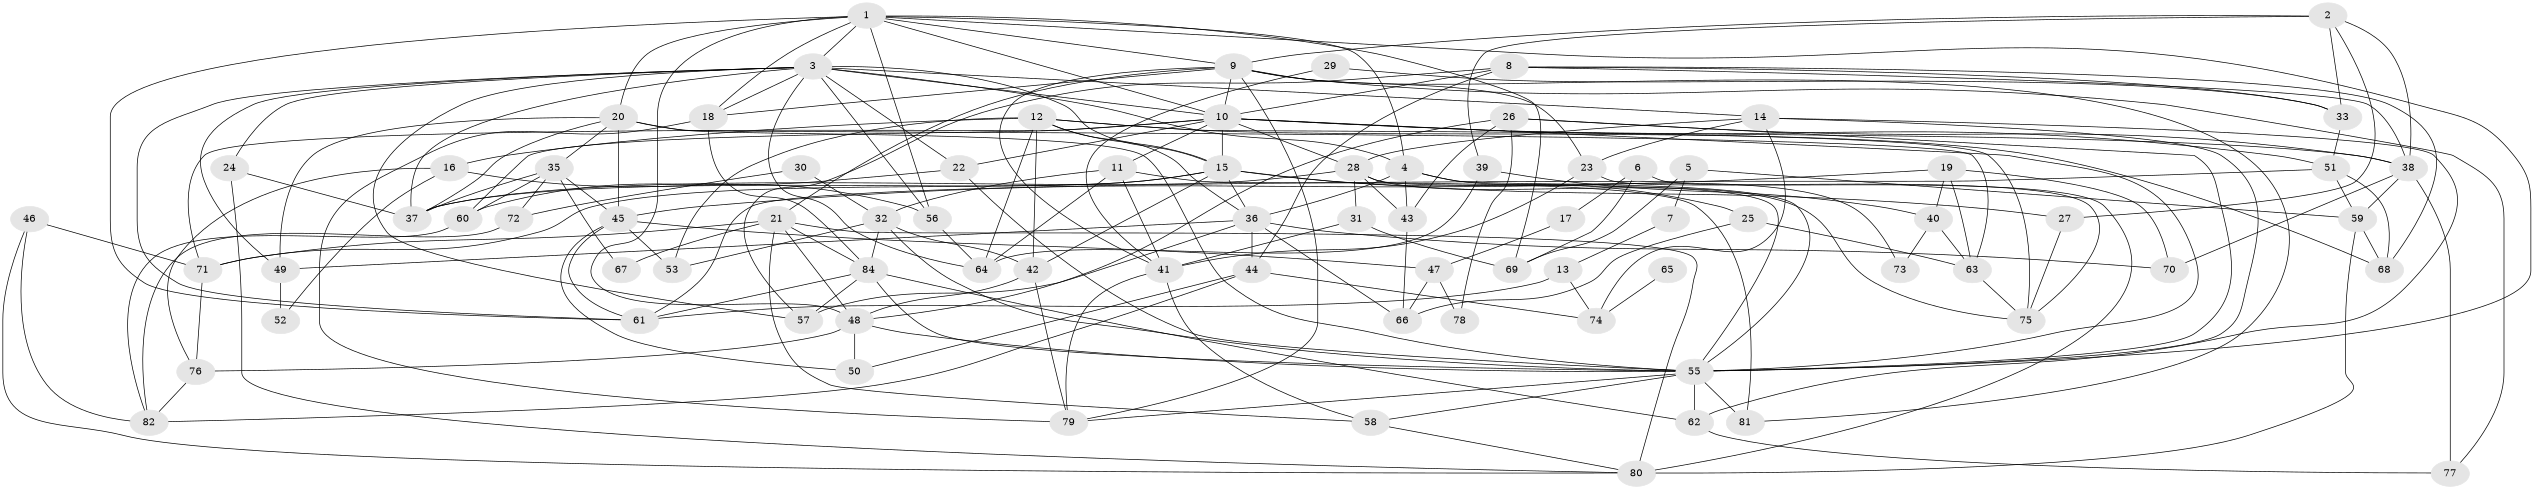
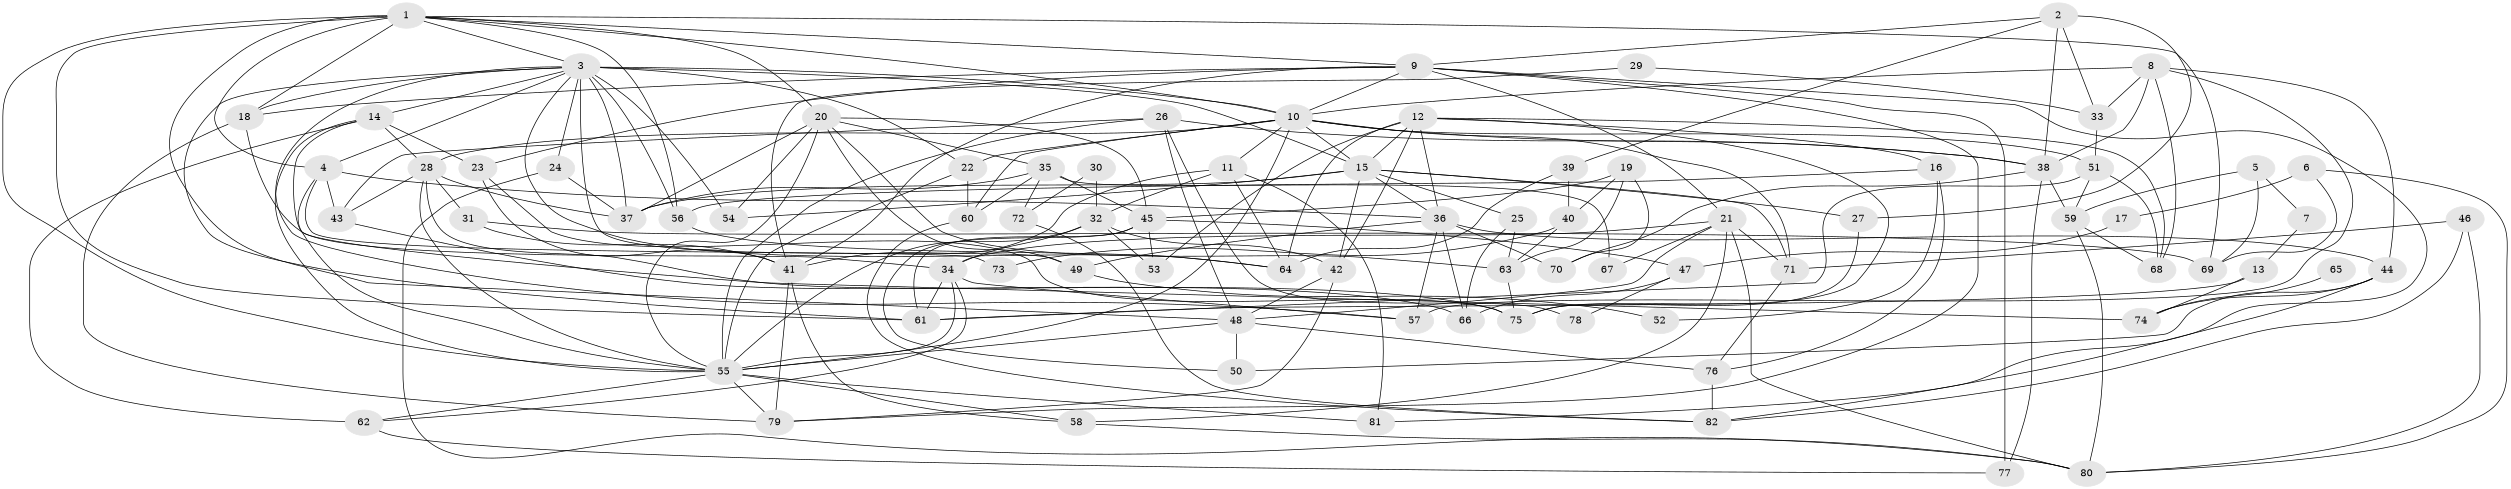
none -> (729, 219)
(869, 270) -> (948, 270)
